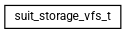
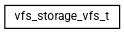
(63, 17) -> (62, 17)
